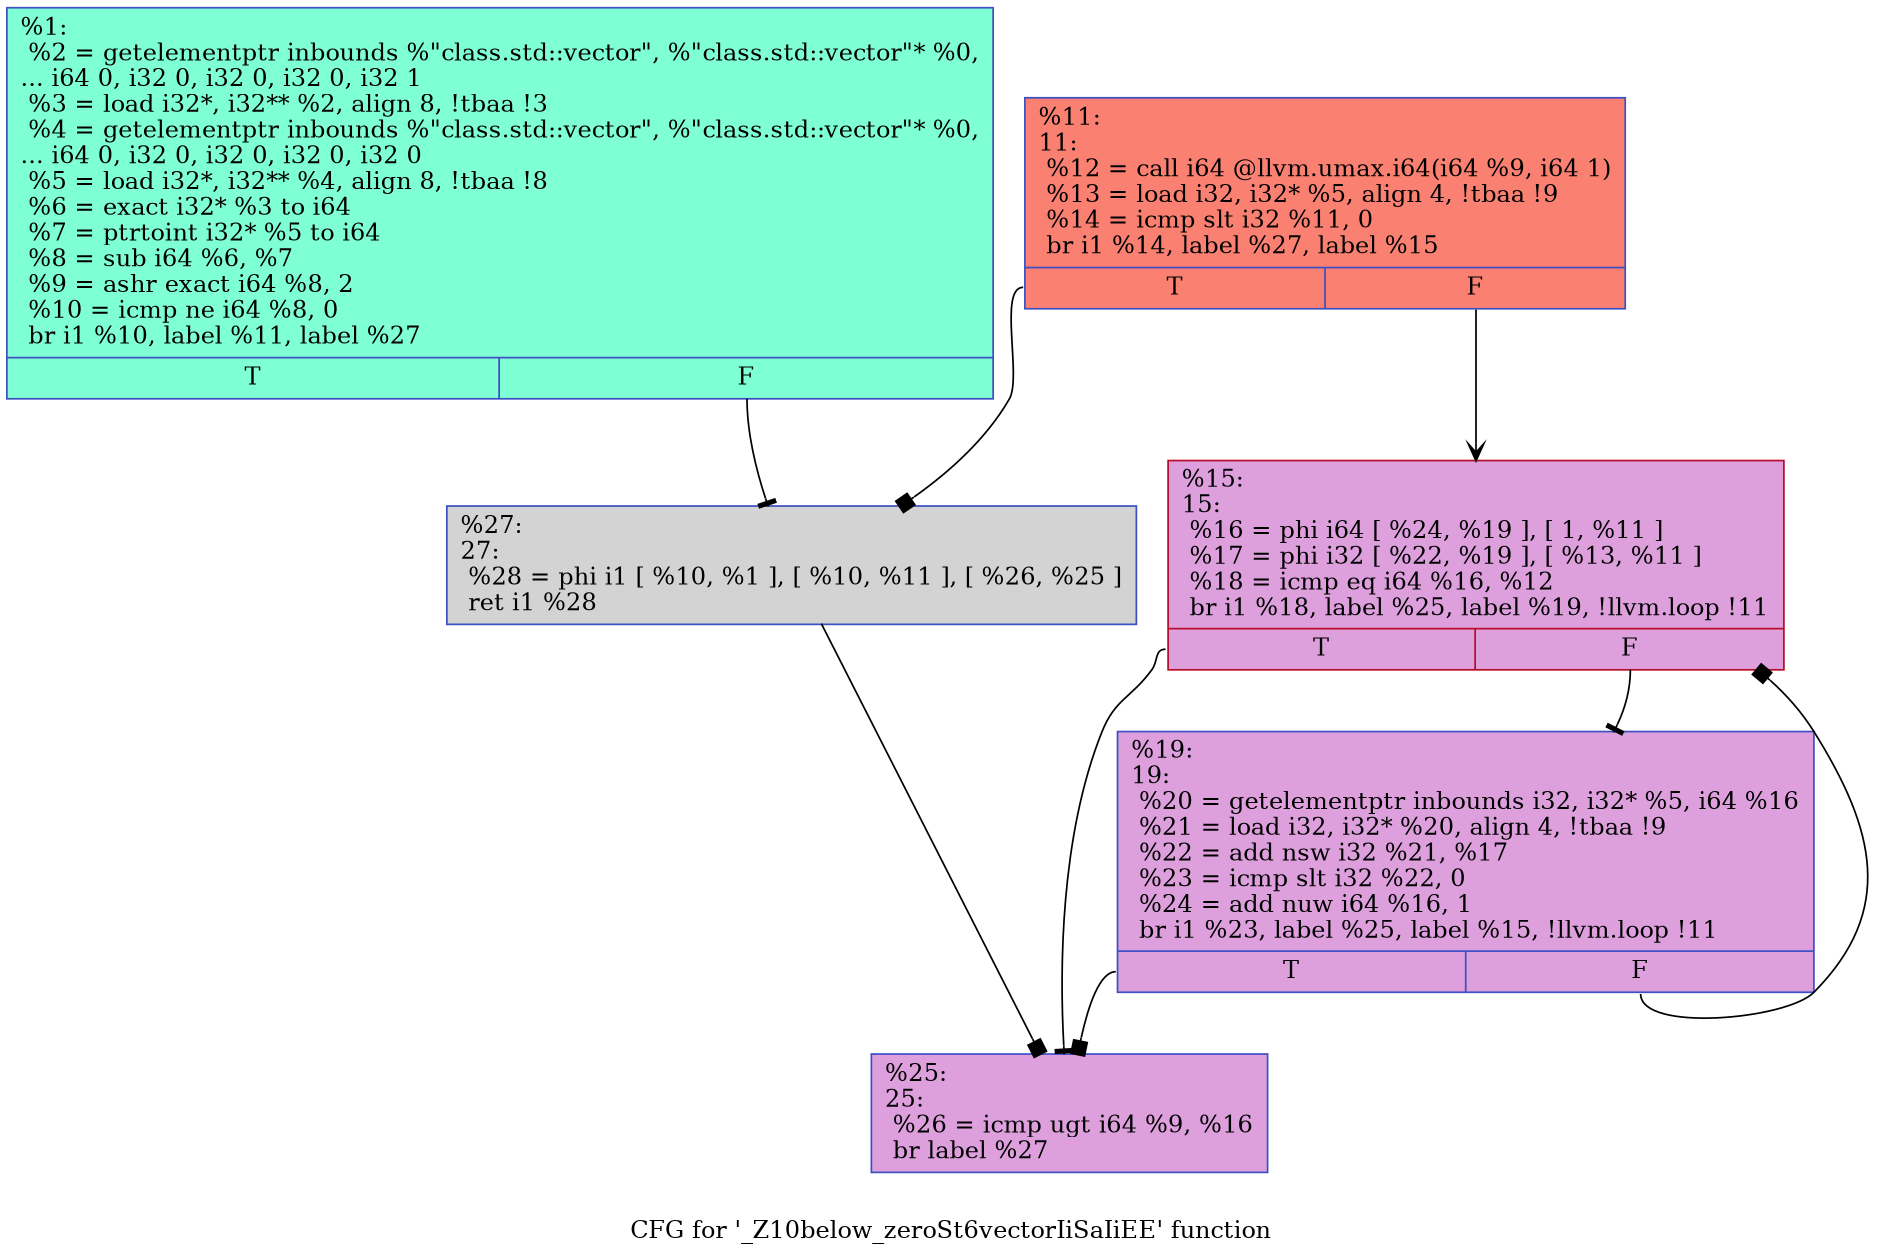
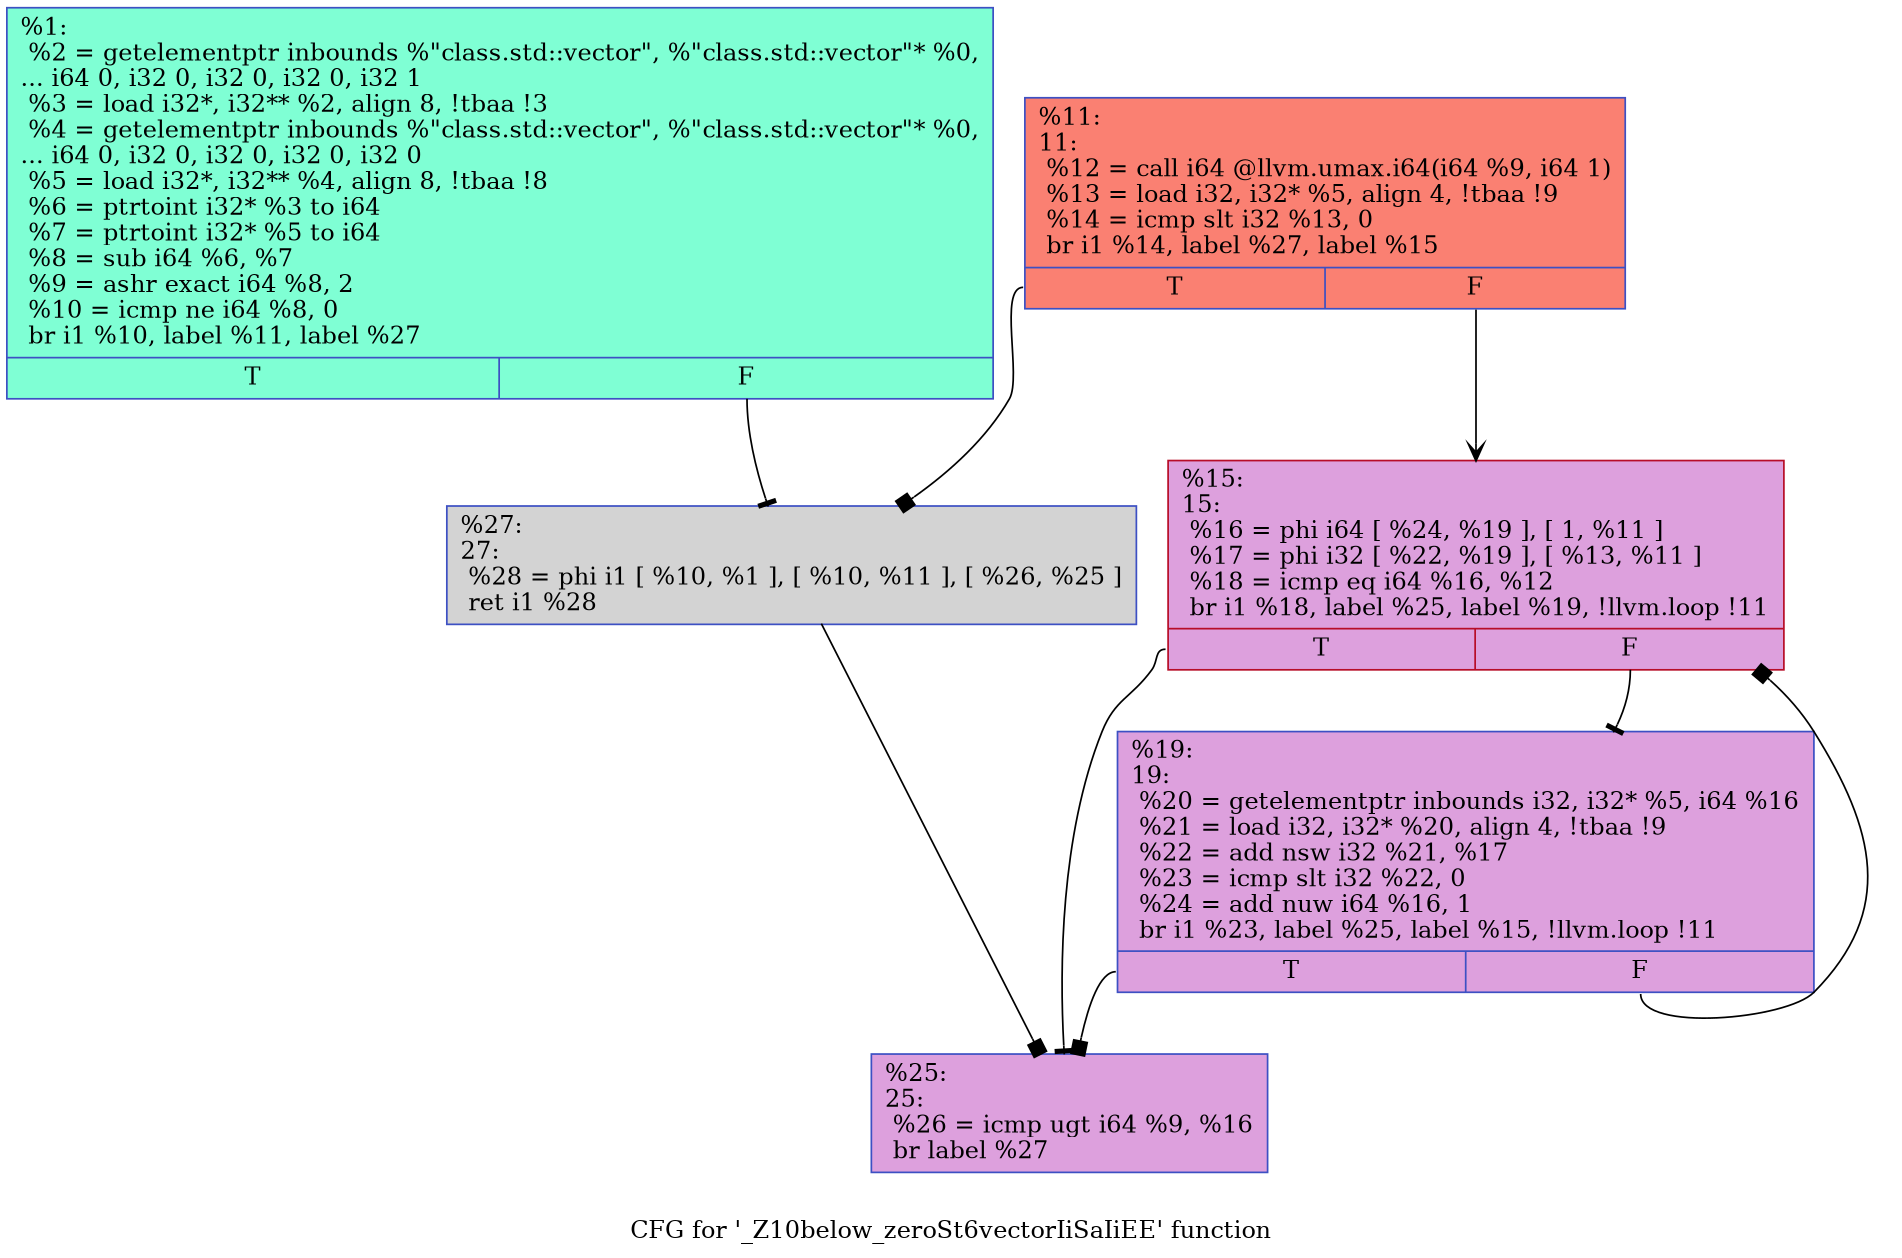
(186, 208) -> (202, 208)
(1207, 220) -> (1207, 220)
